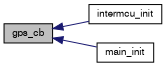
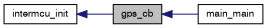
(76, 24) -> (100, 14)
(125, 53) -> (231, 14)
